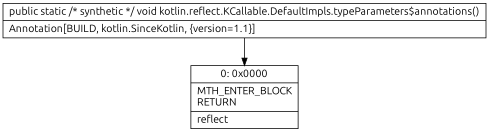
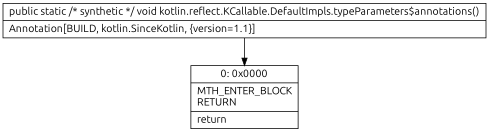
(213, 120) -> (212, 120)
